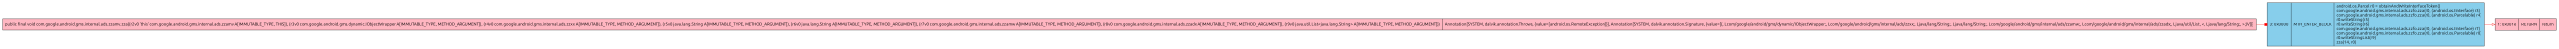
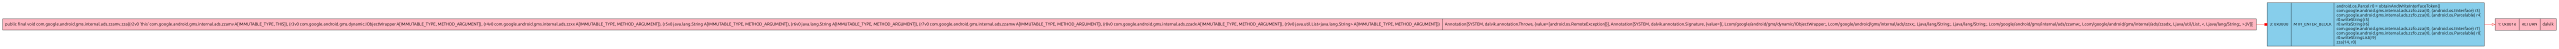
(2548, 24) -> (2548, 24)
